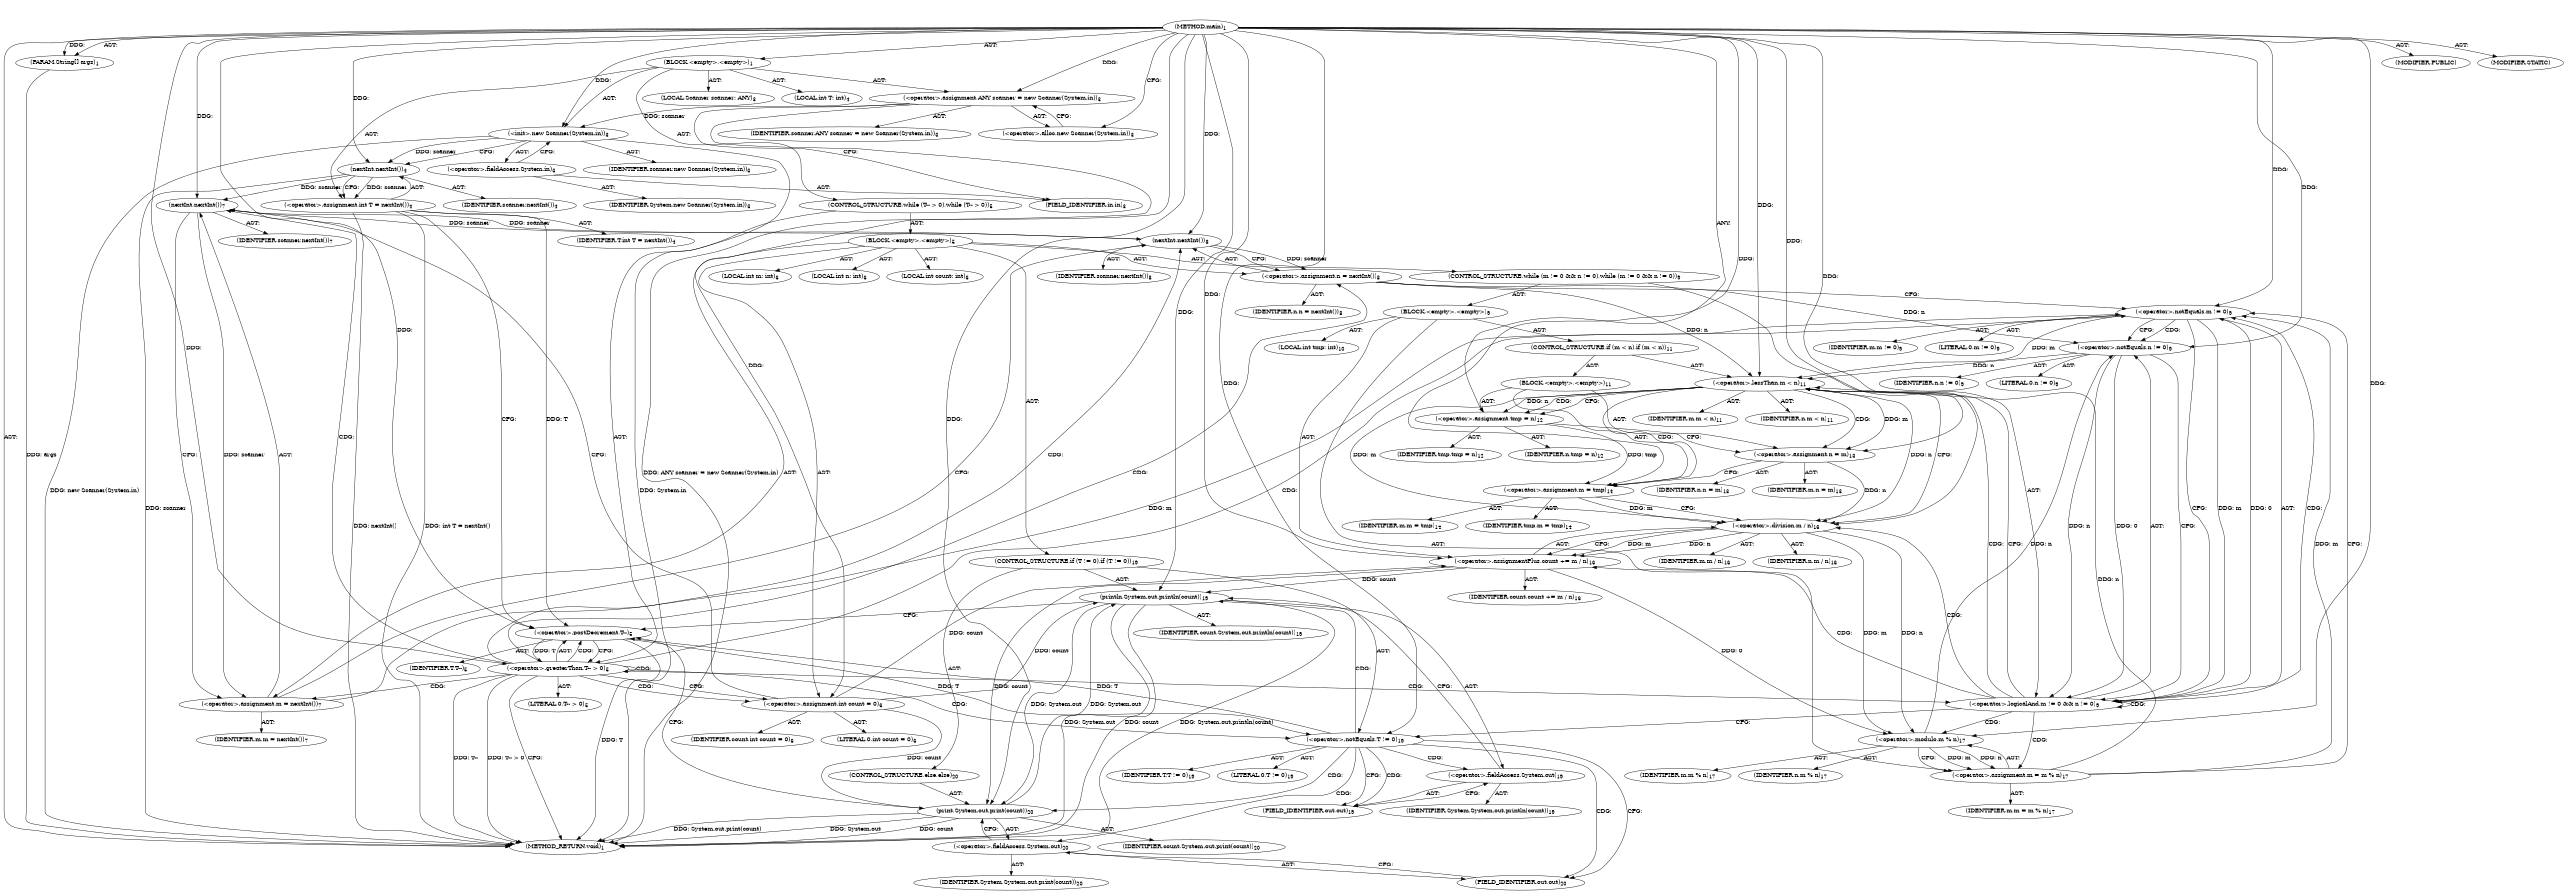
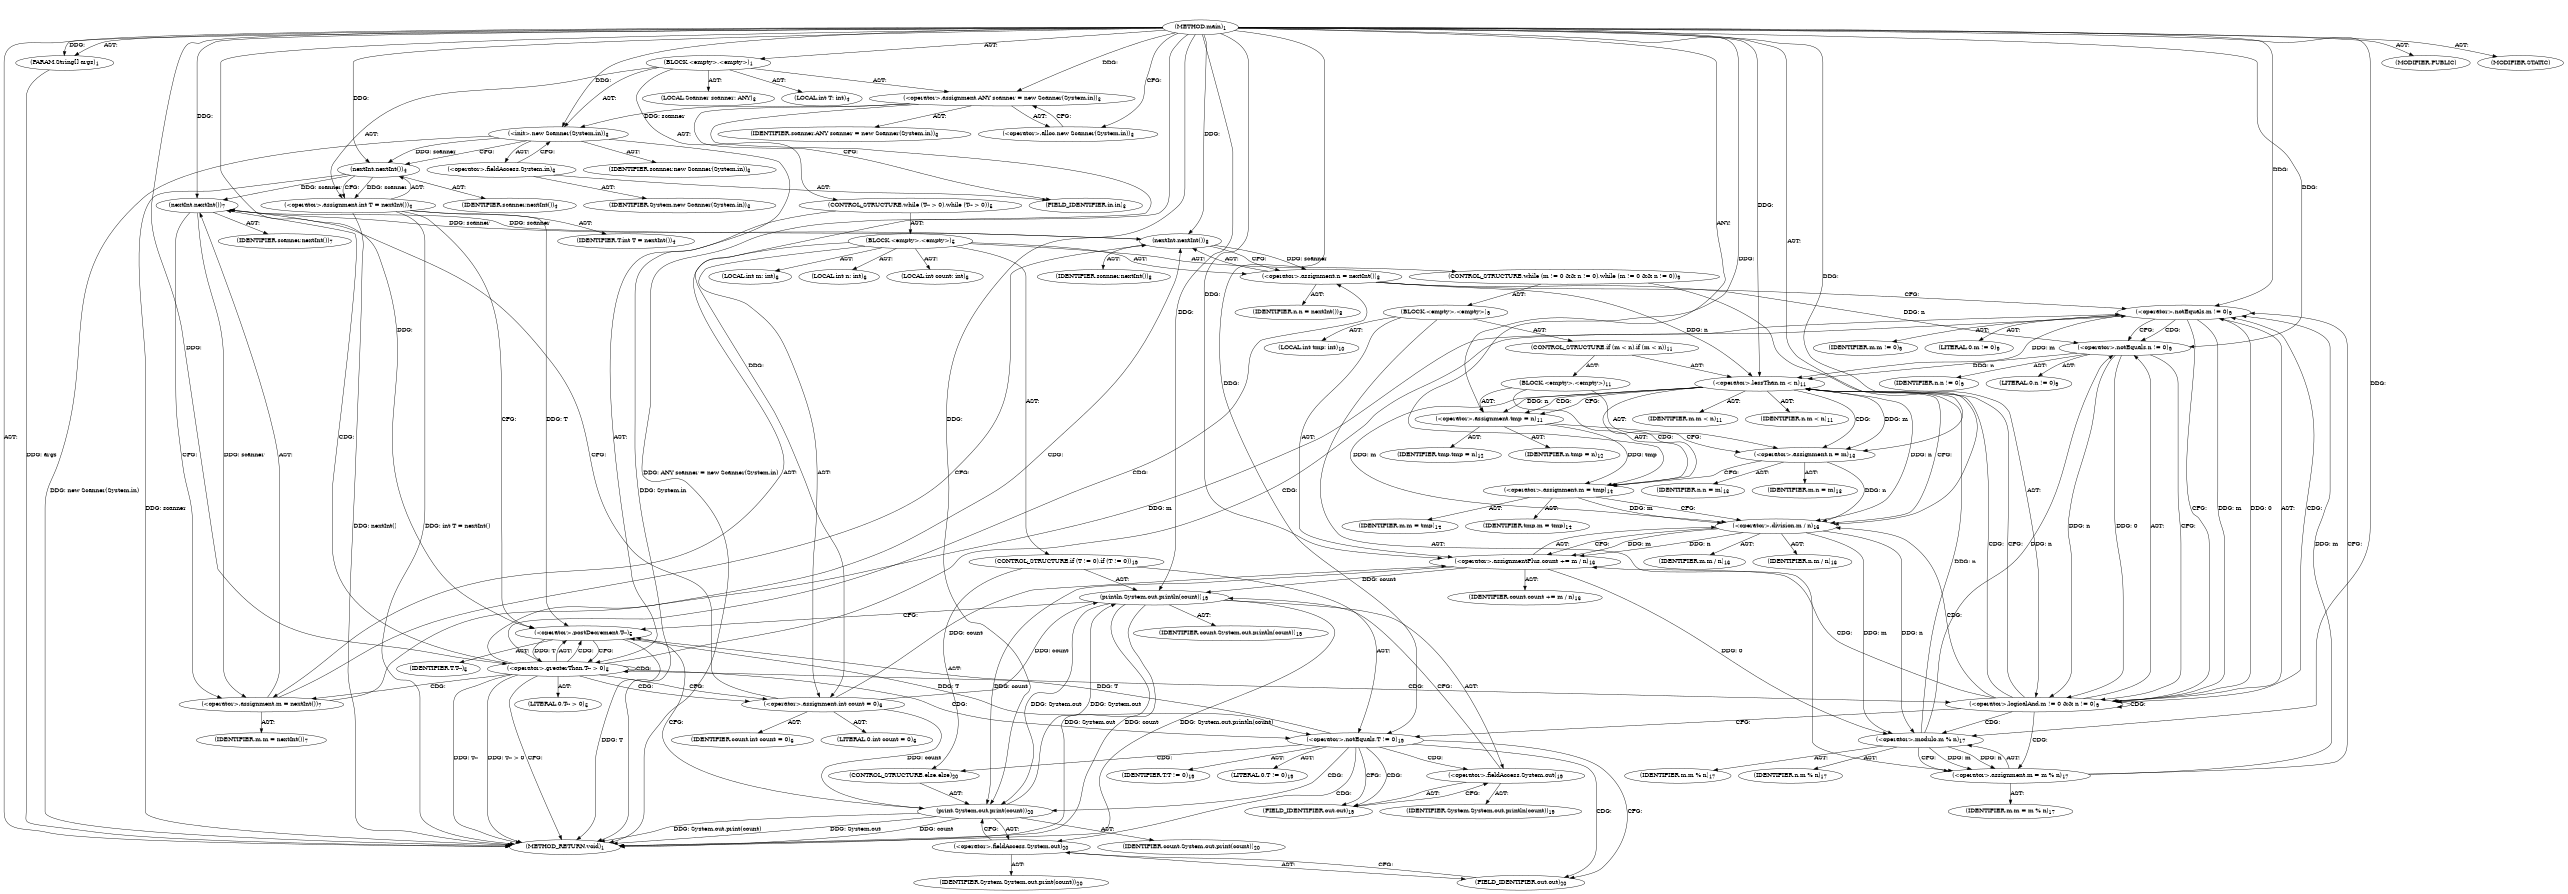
(1795, 241) -> (1795, 241)
(1540, 419) -> (1540, 419)
(2096, 488) -> (1962, 496)
(1346, 613) -> (1134, 758)
